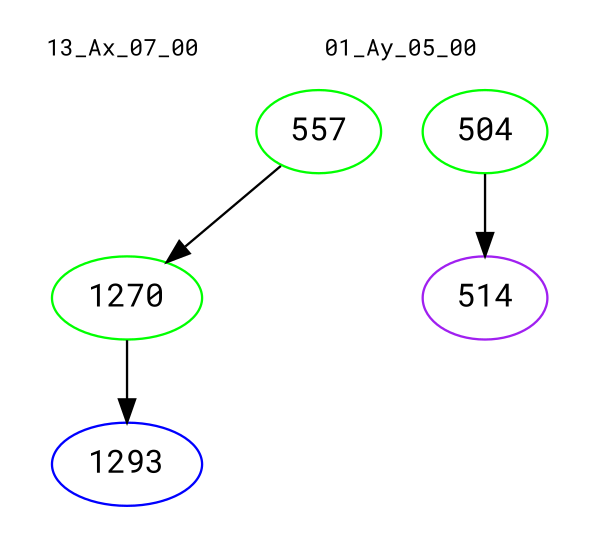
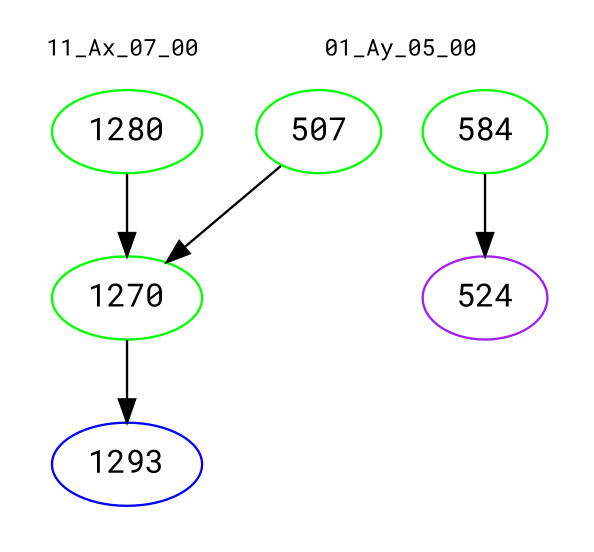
(124, 50) -> (124, 50)
none -> (127, 132)
(319, 132) -> (319, 132)
(485, 132) -> (485, 132)
(485, 298) -> (485, 298)
